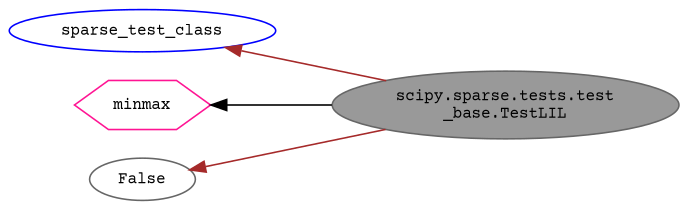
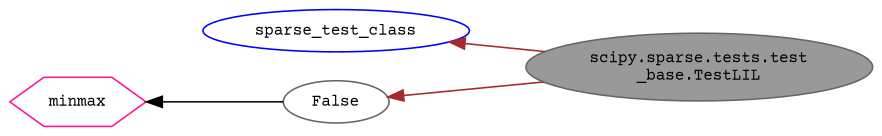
(279, 105) -> (223, 102)
